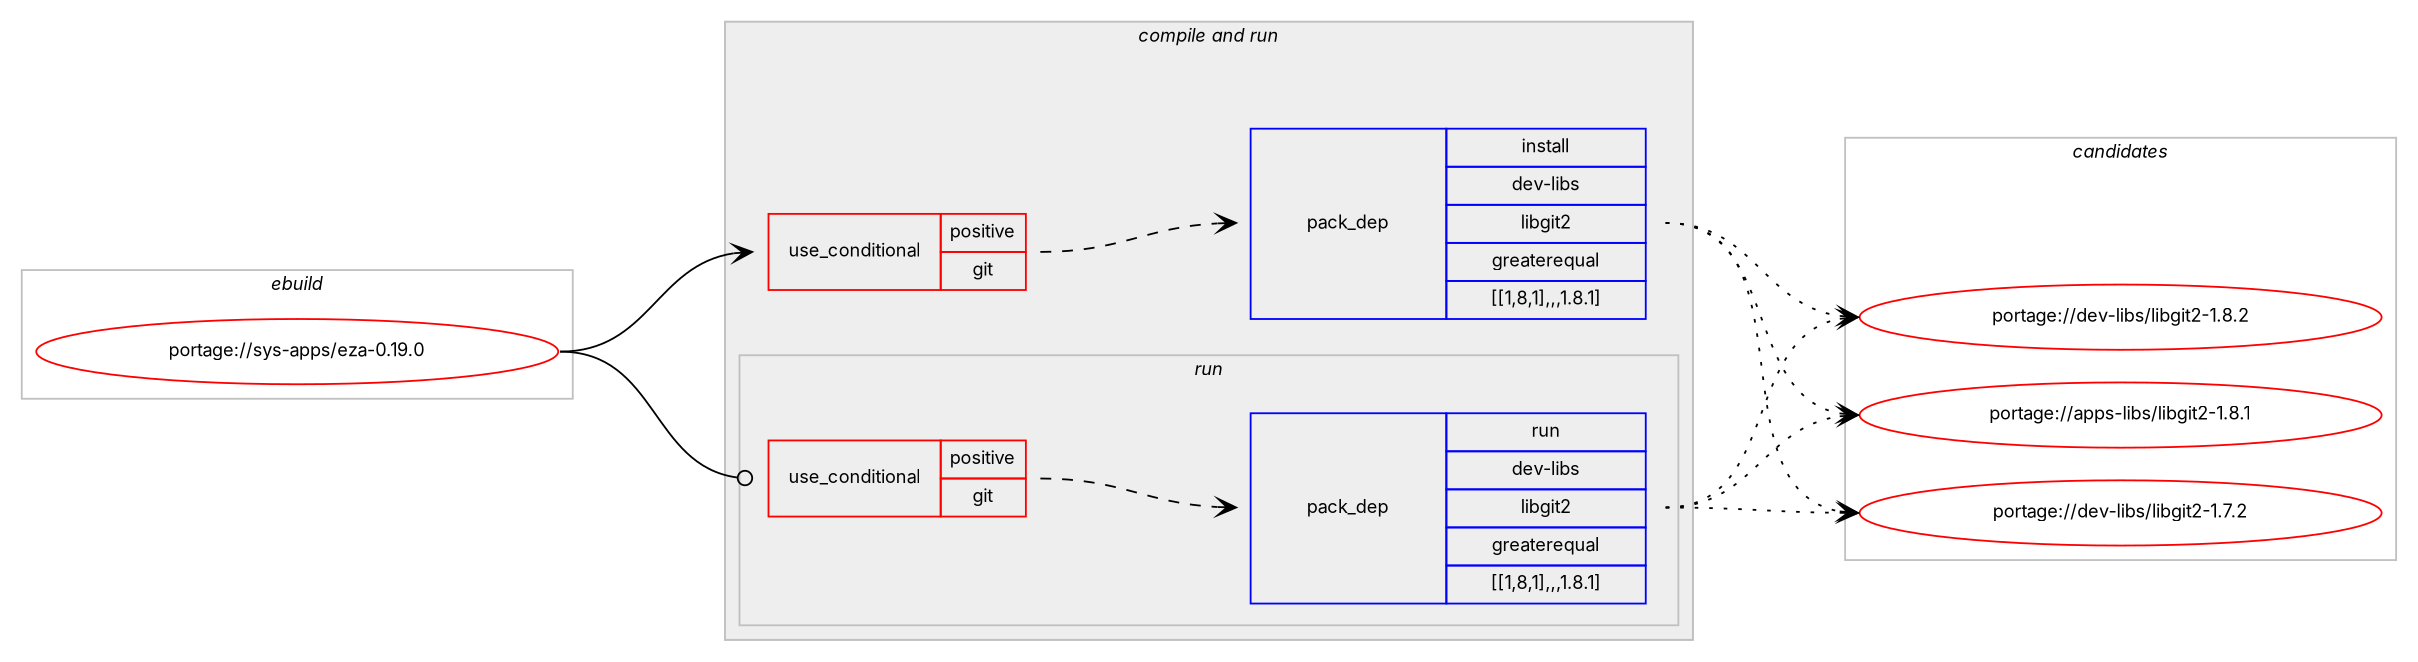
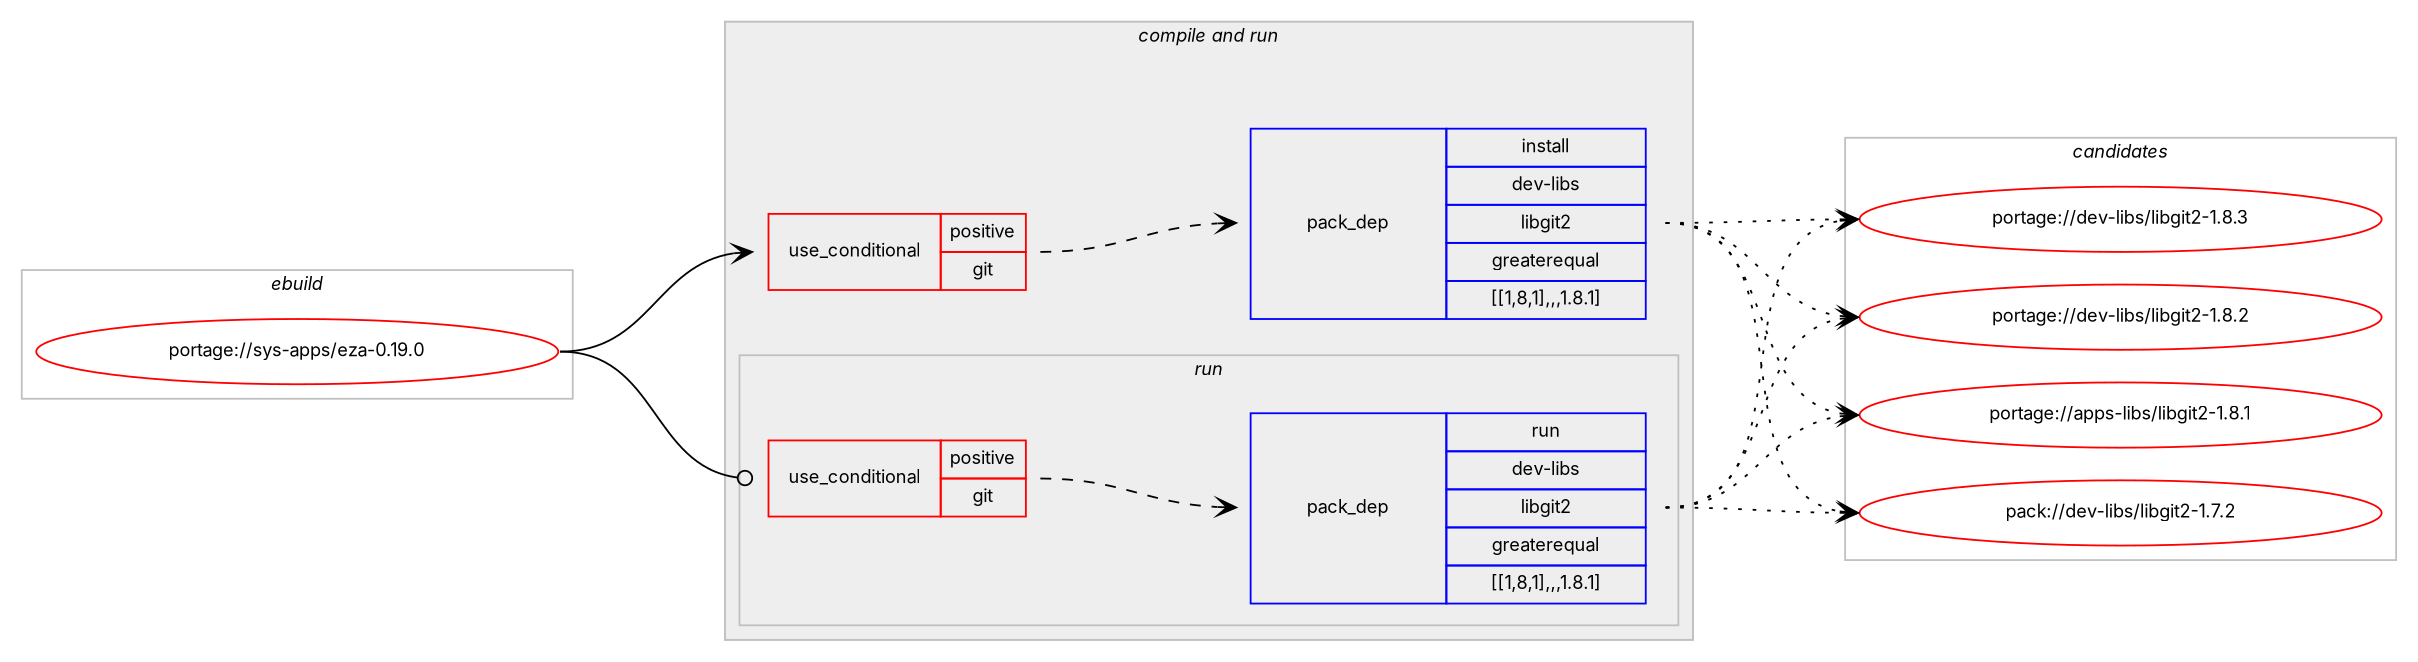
none -> (2121, 219)
(2121, 513) -> (2121, 513)
